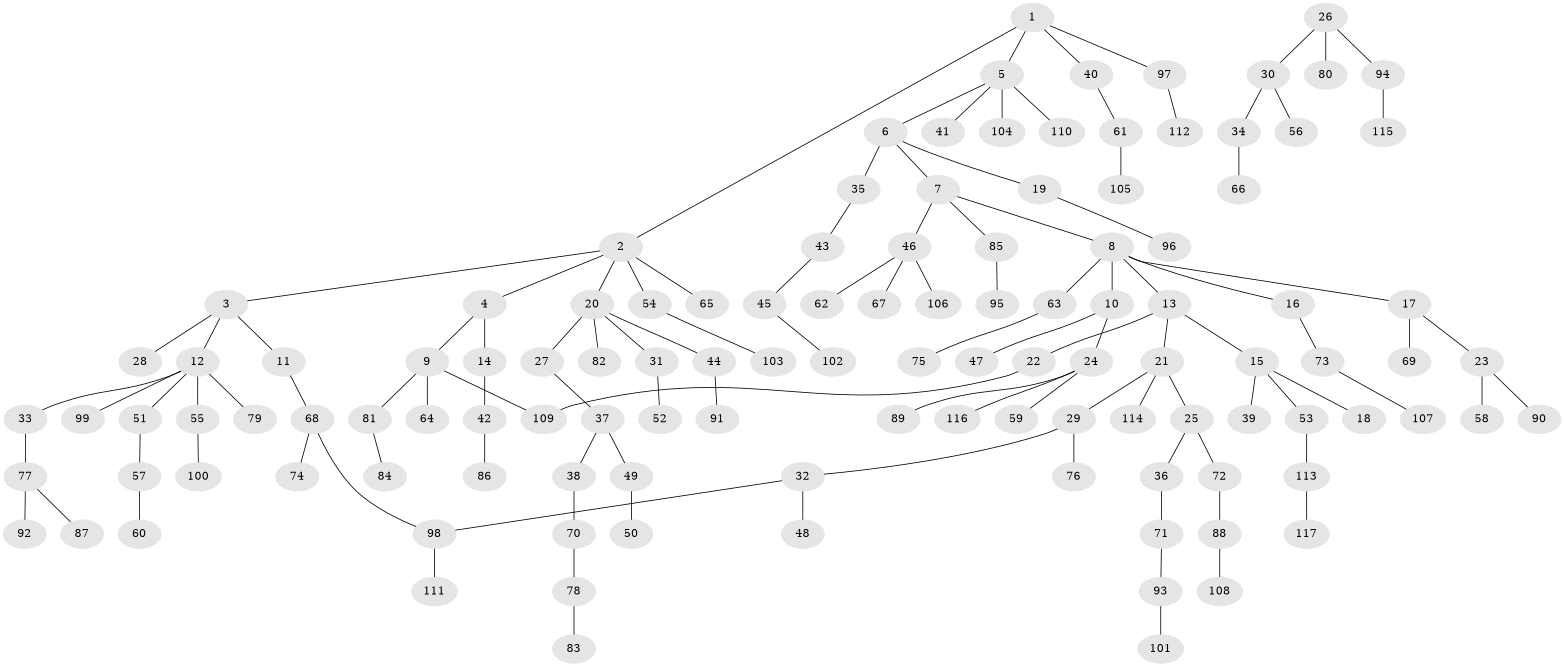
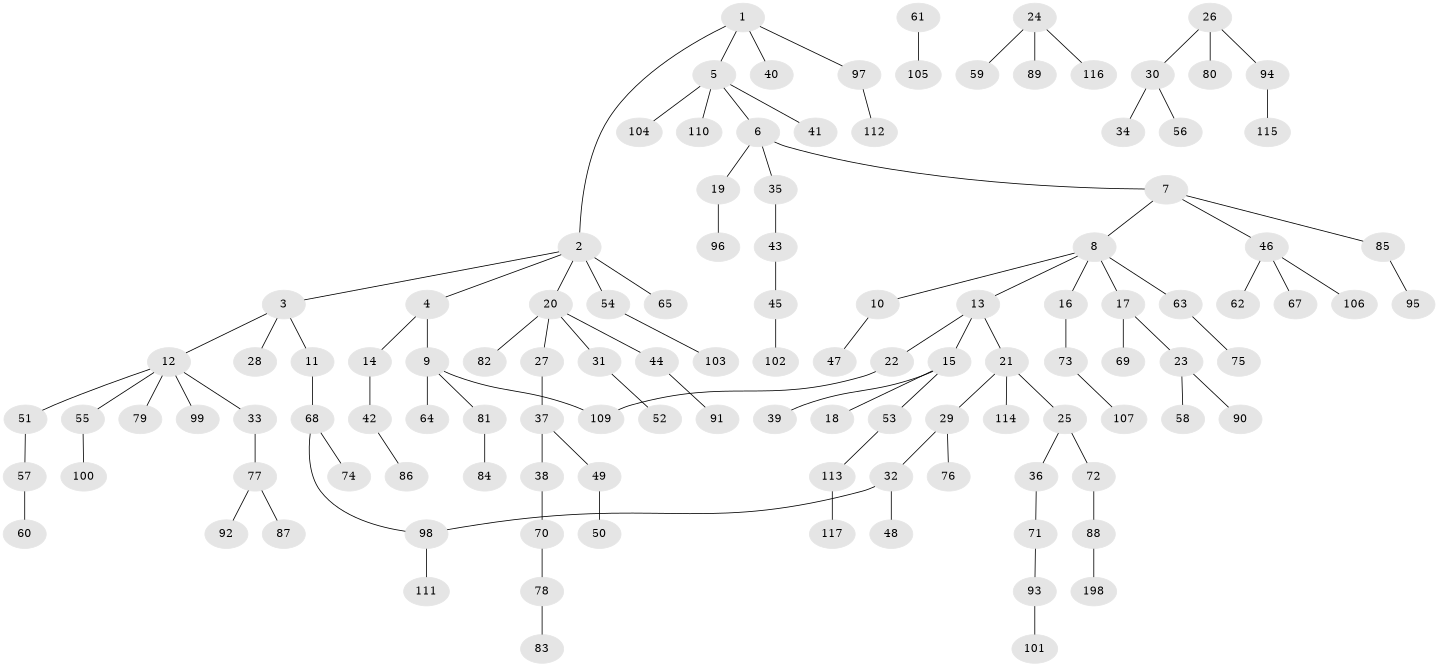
(1106, 104) -> none
(1239, 190) -> none
(1104, 327) -> none
(1220, 592) -> (1094, 592)
